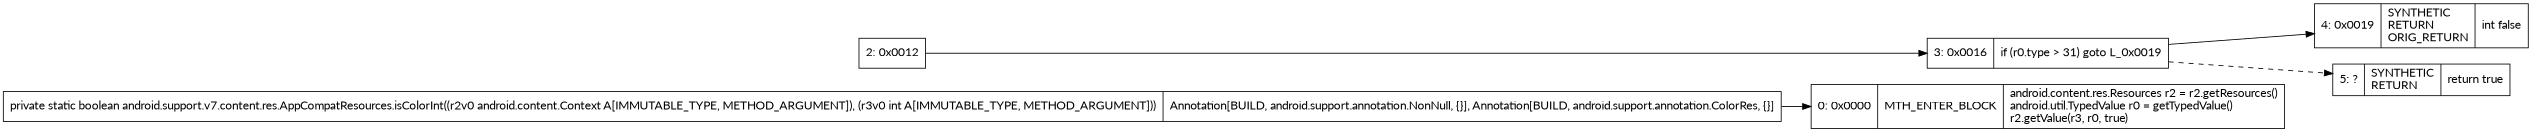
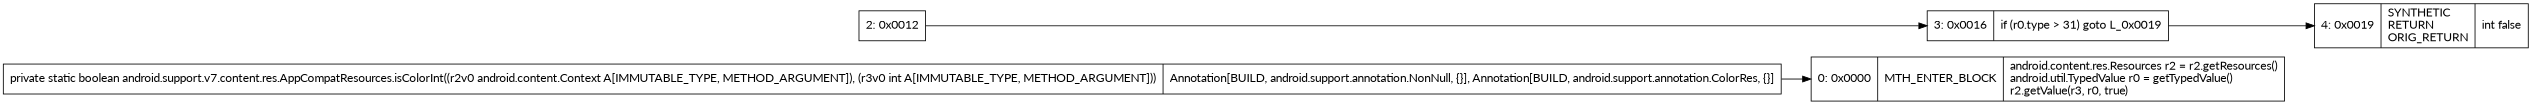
(2421, 80) -> none
